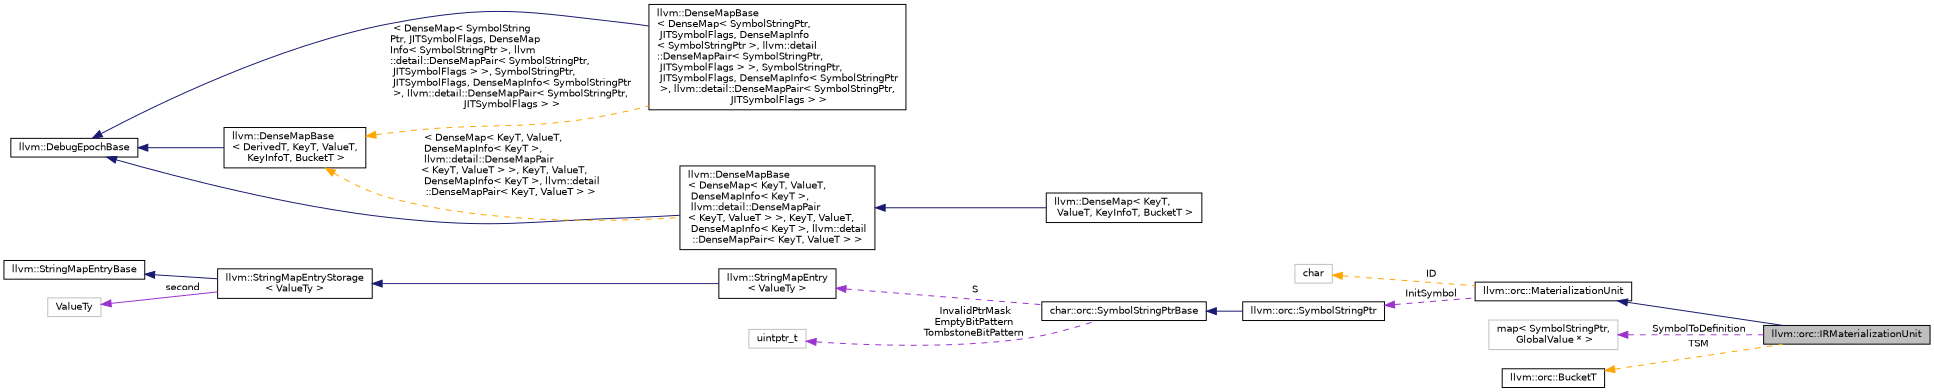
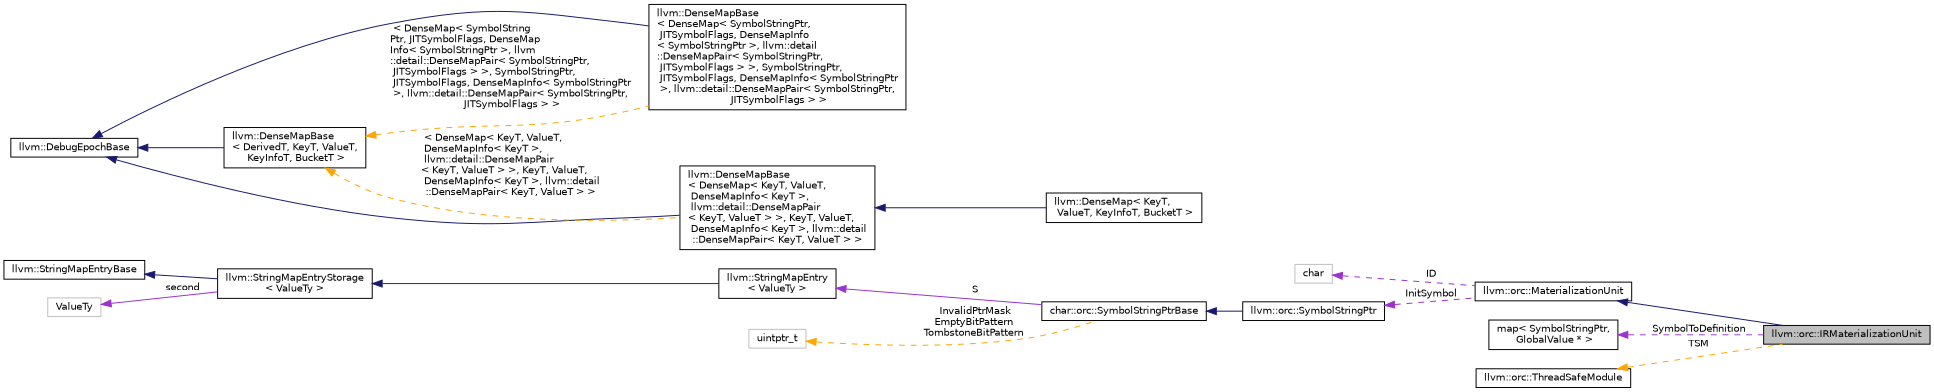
(1409, 281) -> (1409, 281)
(944, 297) -> (944, 297)
(1553, 335) -> (1553, 335)
(958, 344) -> (958, 344)
(1553, 378) -> (1553, 378)
